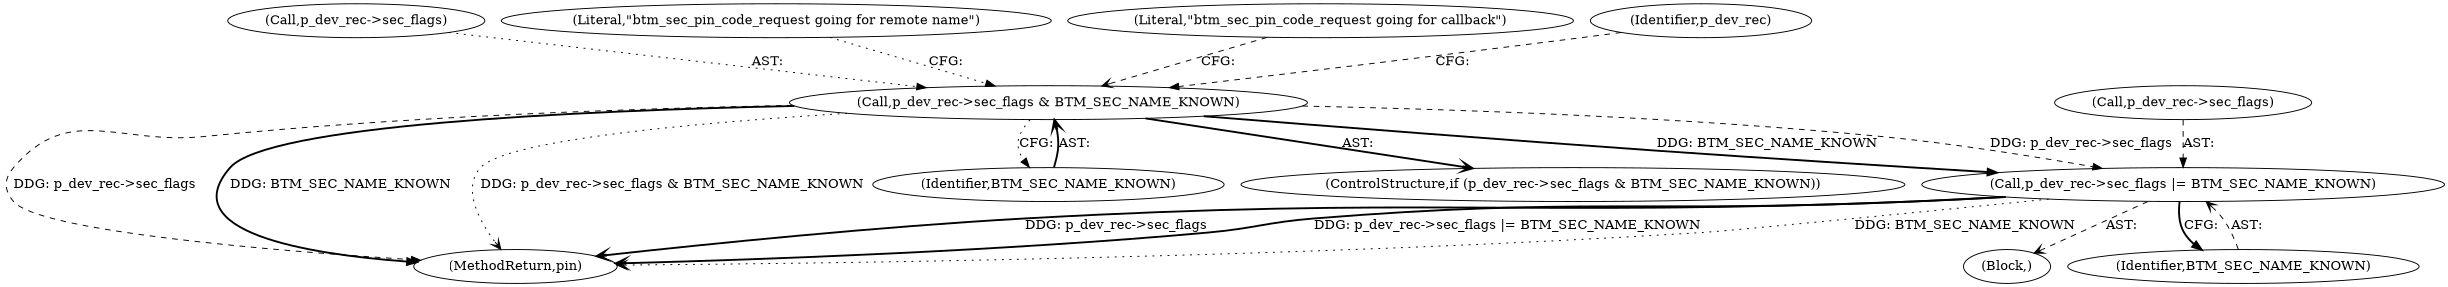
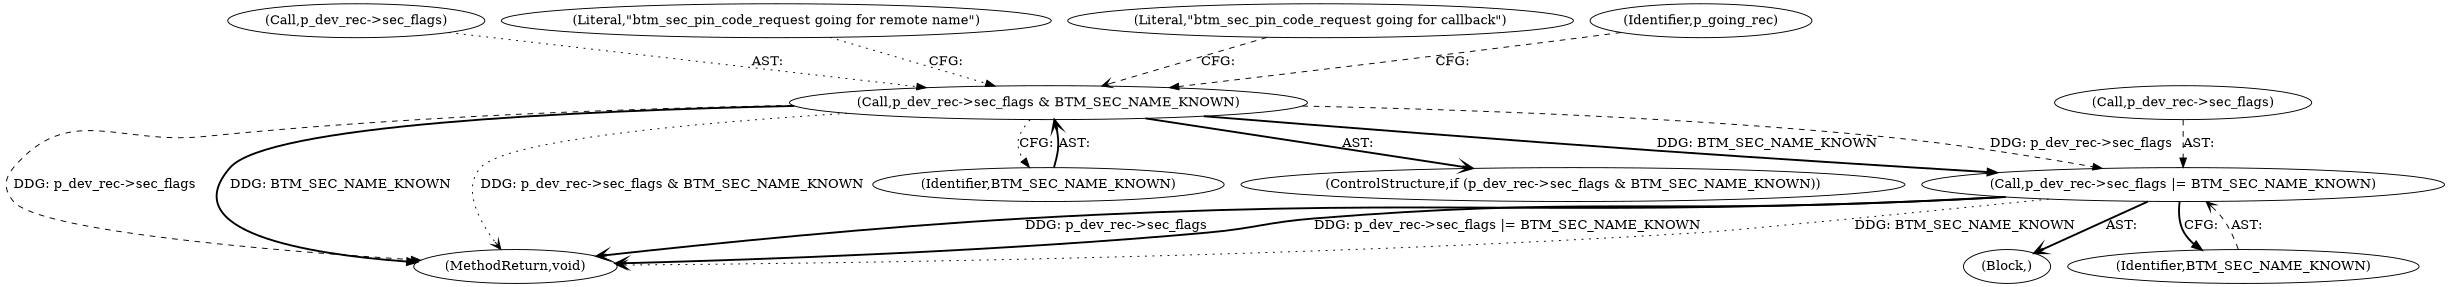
(1701, 21) -> (1701, 21)
(2095, 225) -> (2095, 225)
(515, 266) -> (515, 266)
